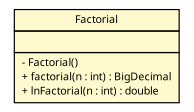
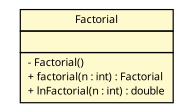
(97, 77) -> (96, 77)
